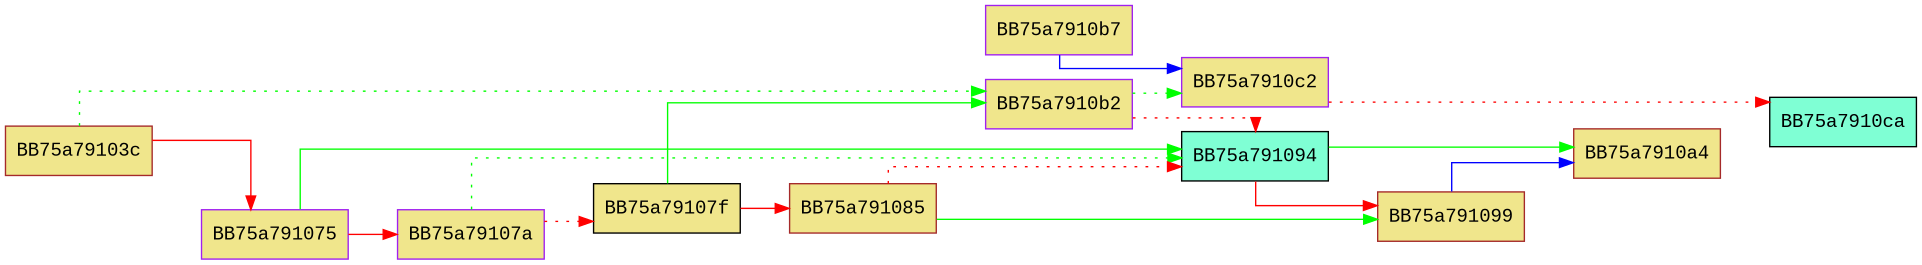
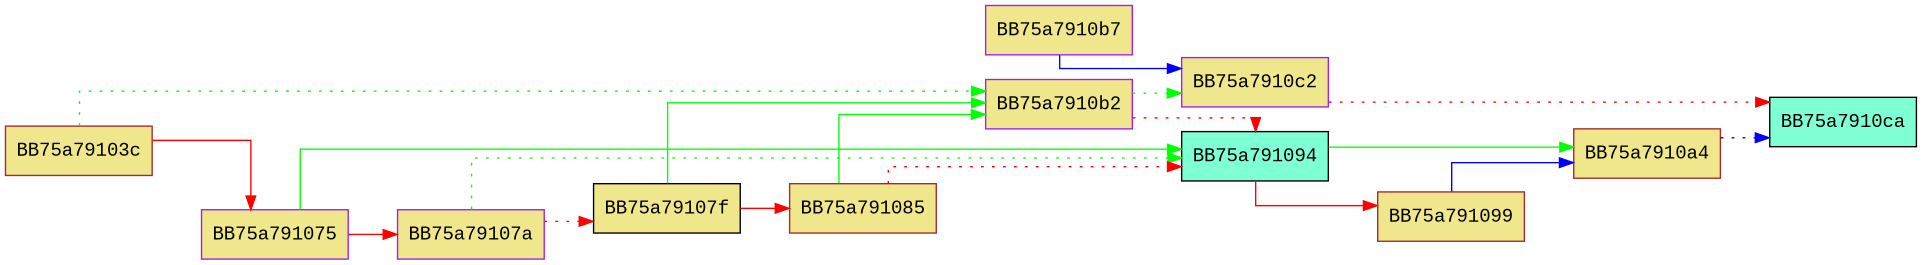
none -> (1738, 138)
(1150, 219) -> (871, 114)
